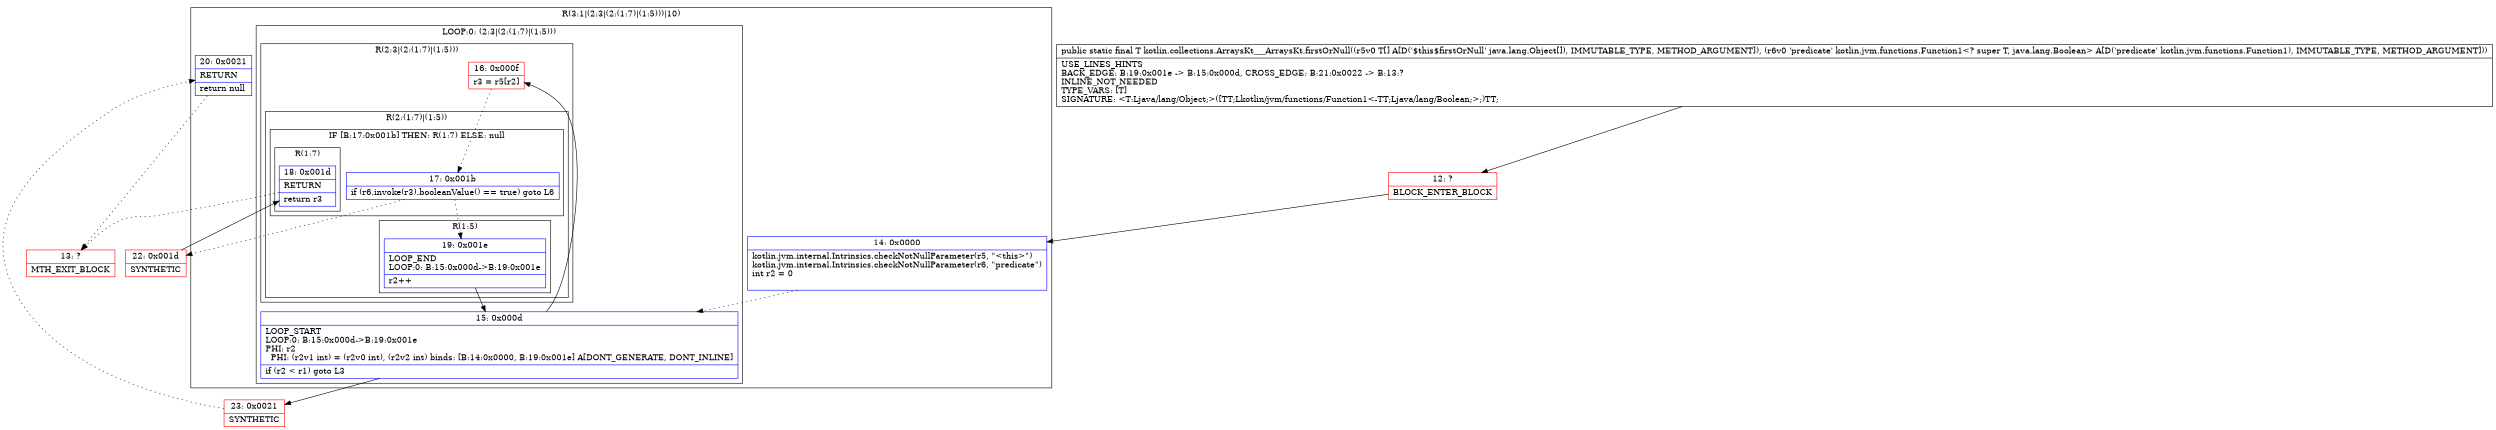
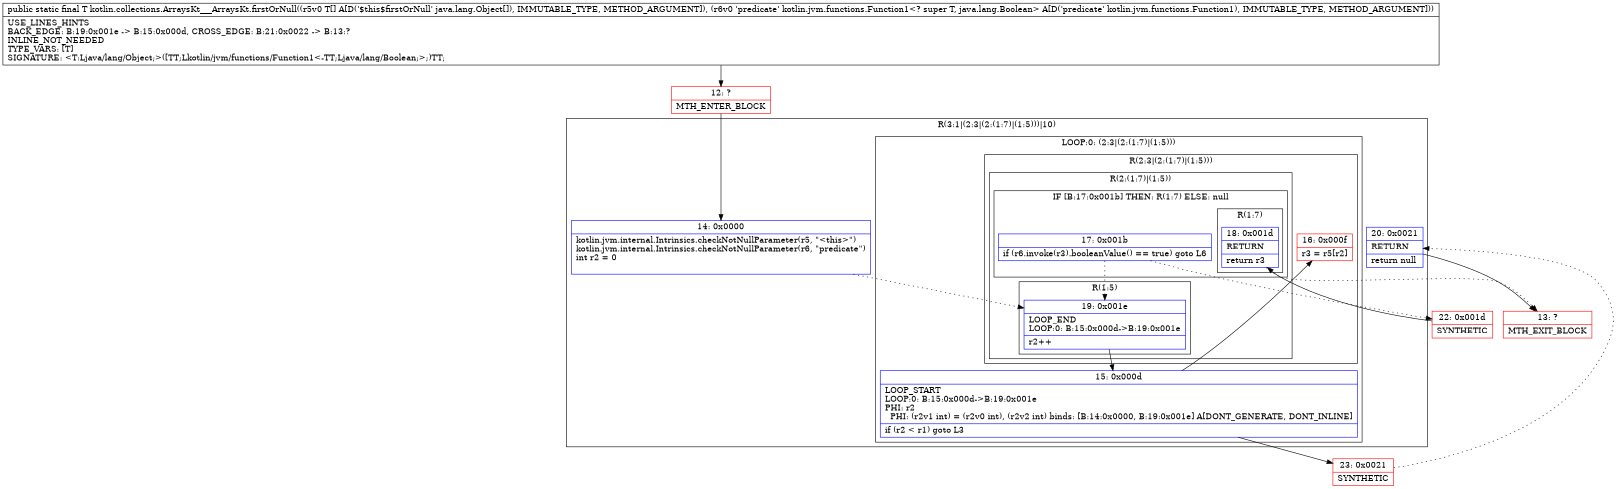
(477, 124) -> none
(146, 170) -> (1481, 273)
(1443, 192) -> (721, 106)
(750, 301) -> (936, 290)
